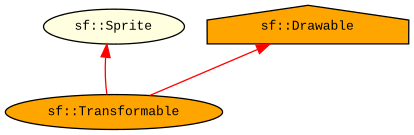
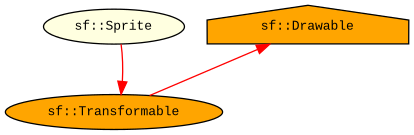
(105, 76) -> (123, 63)
